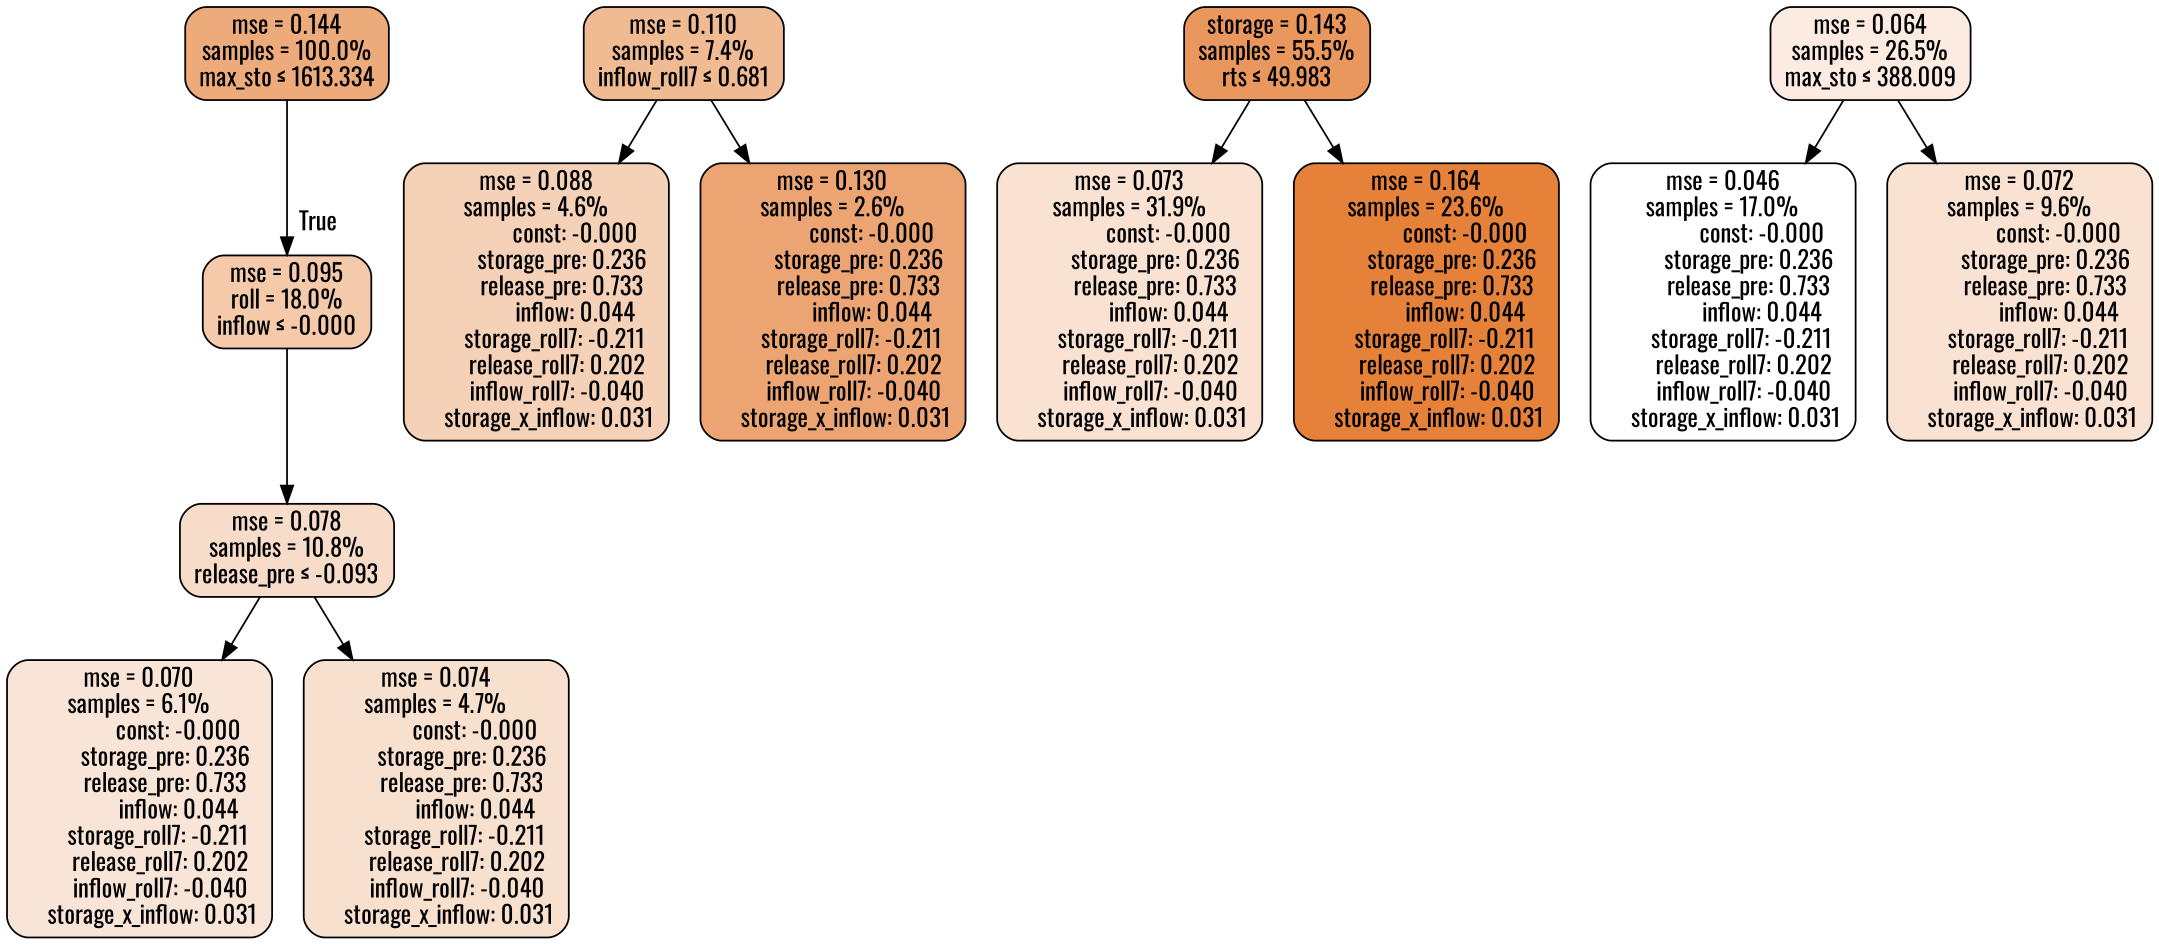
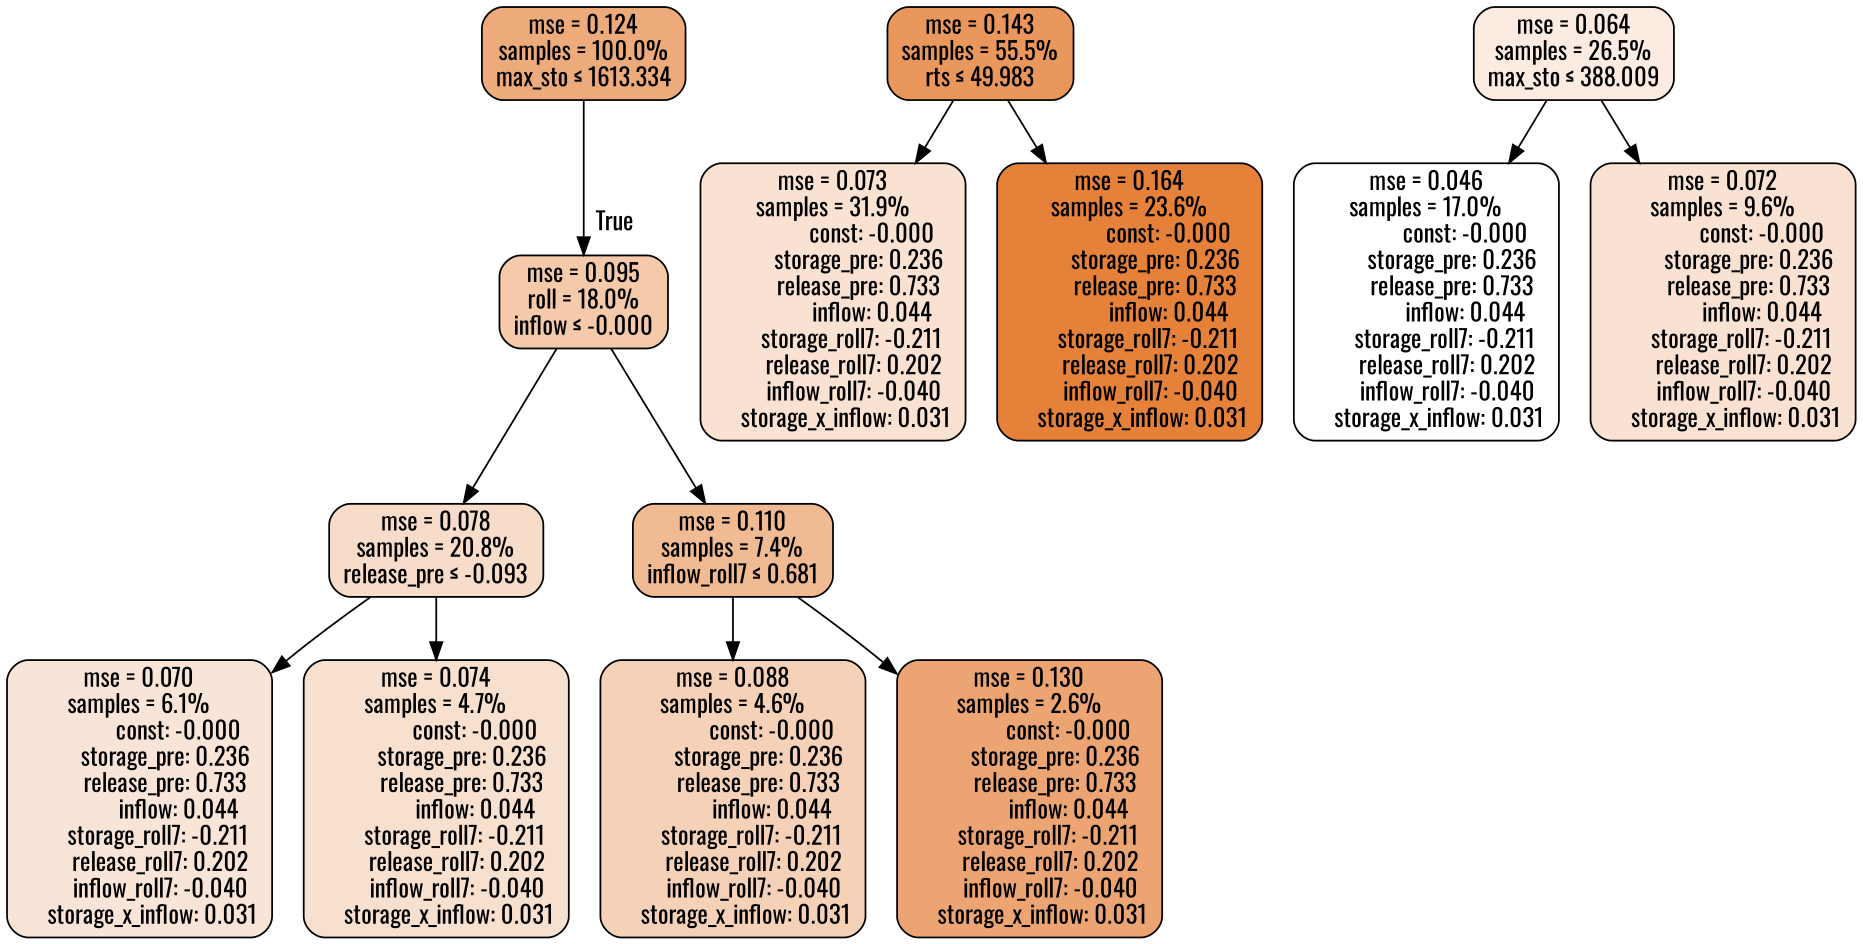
(287, 54) -> (584, 54)
(1277, 54) -> (980, 54)
none -> (654, 418)
(287, 550) -> (436, 550)
